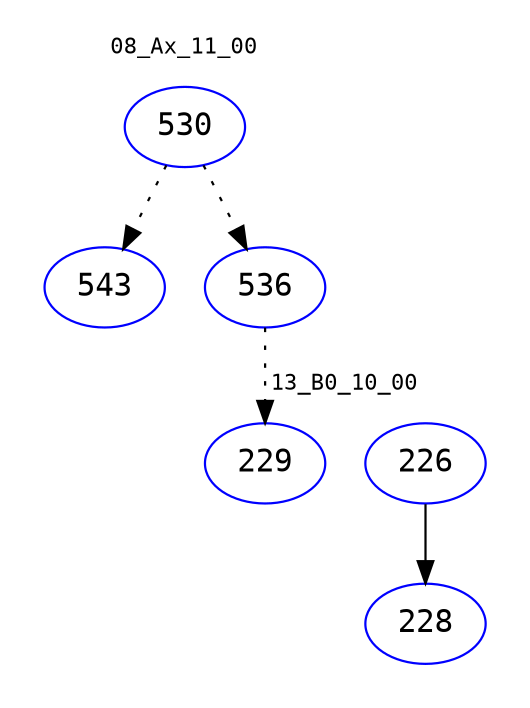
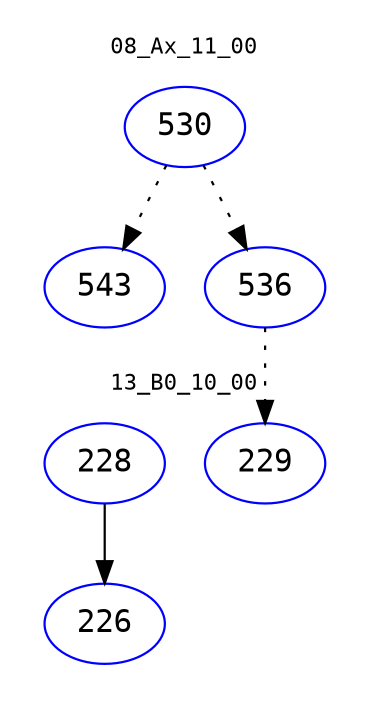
(426, 533) -> (105, 533)
